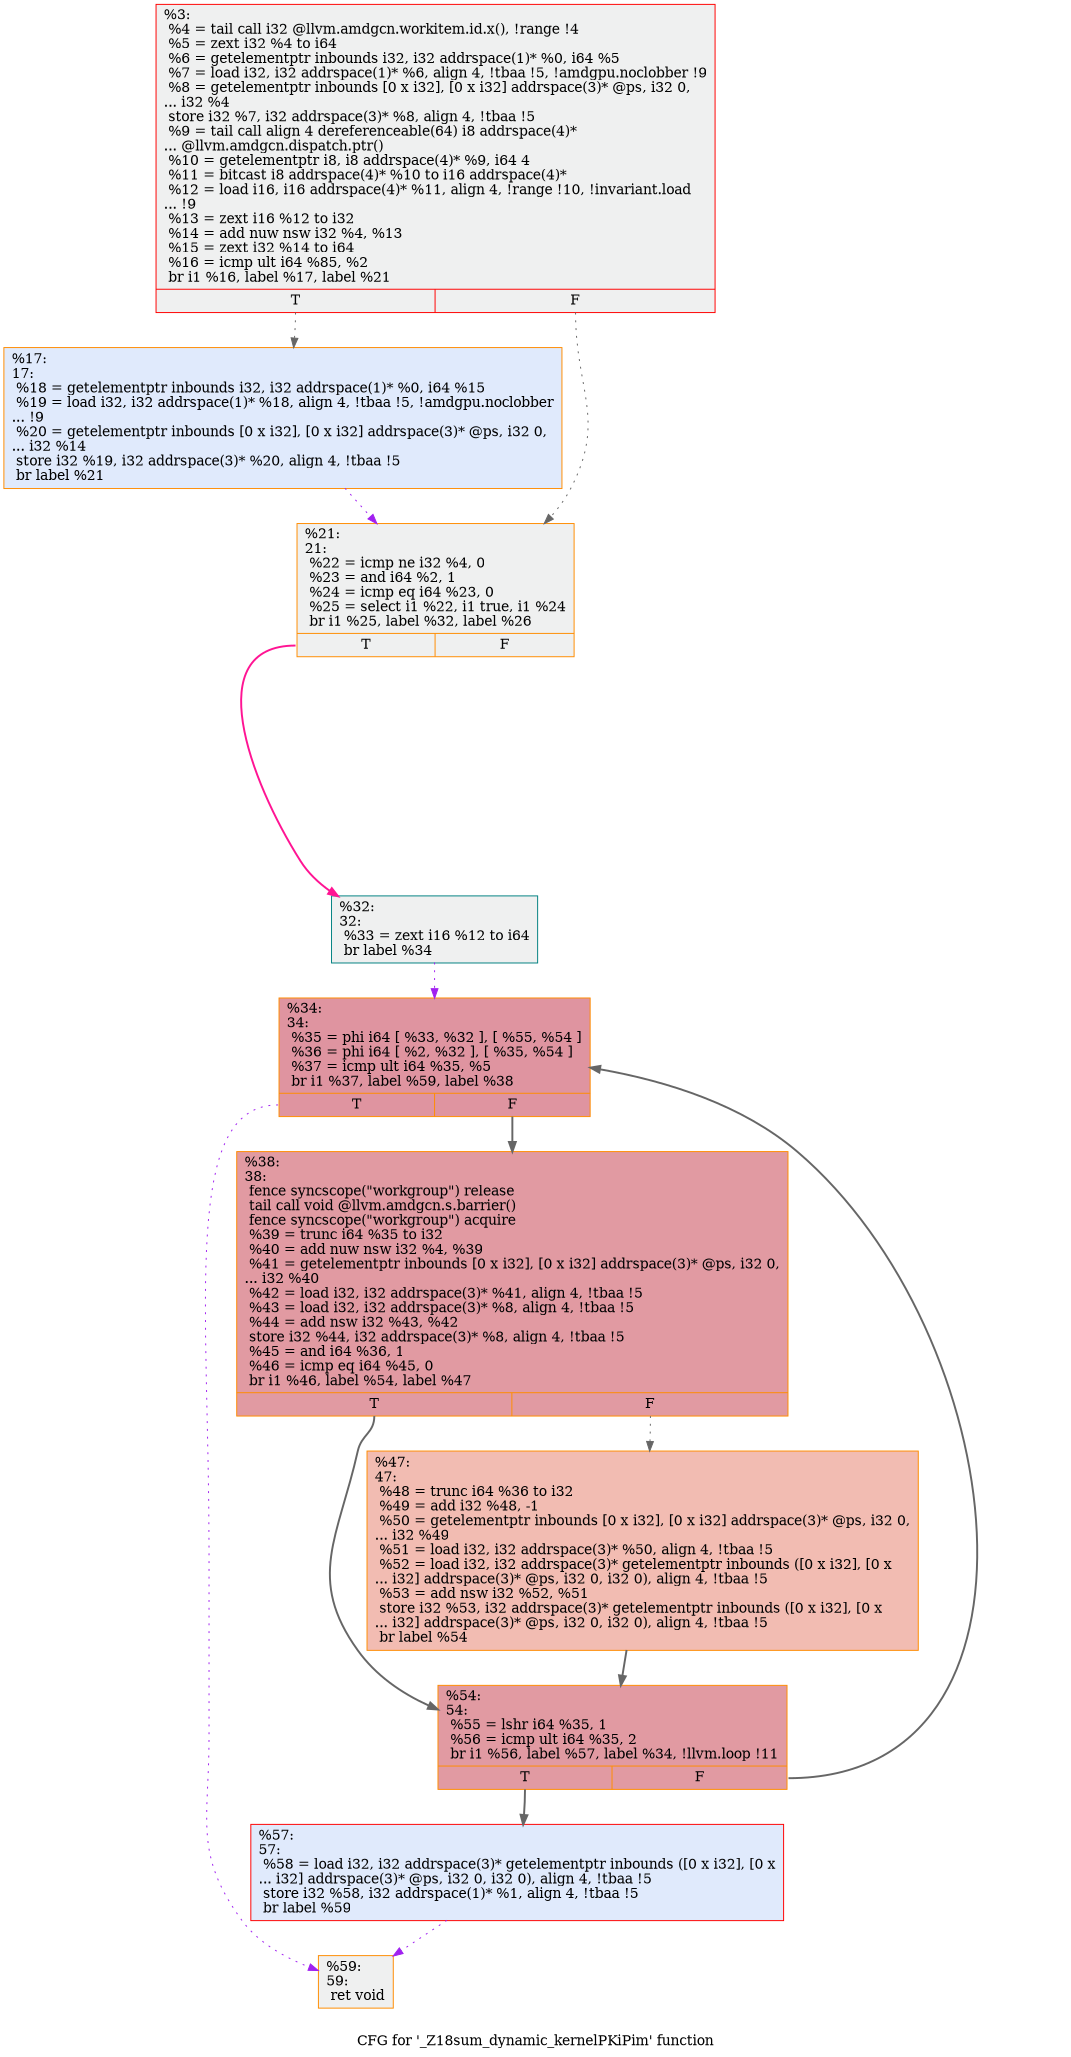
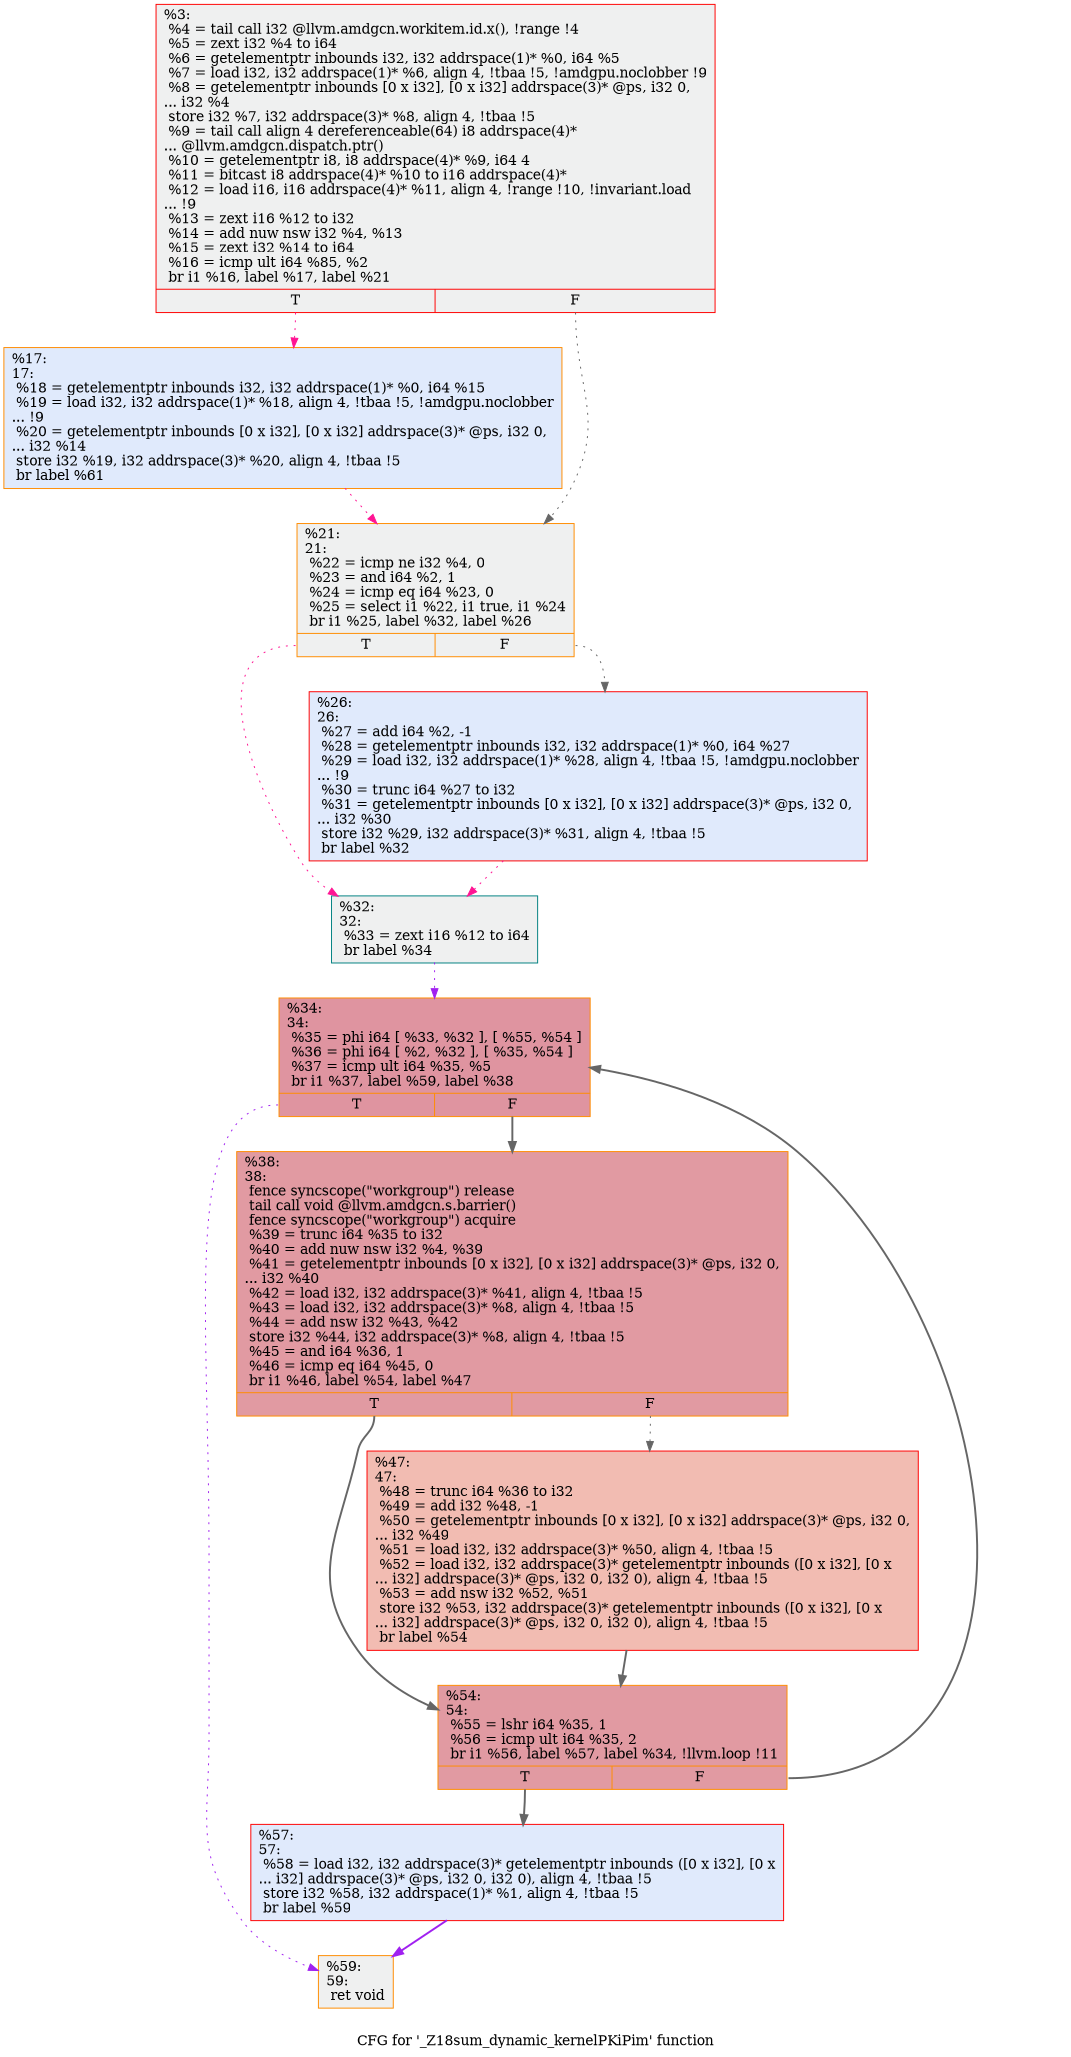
(295, 325) -> (295, 325)
(58, 476) -> (58, 476)
(358, 502) -> (358, 502)
(253, 763) -> (253, 763)
none -> (588, 776)
(643, 1551) -> (643, 1551)
(424, 1935) -> (424, 1935)
